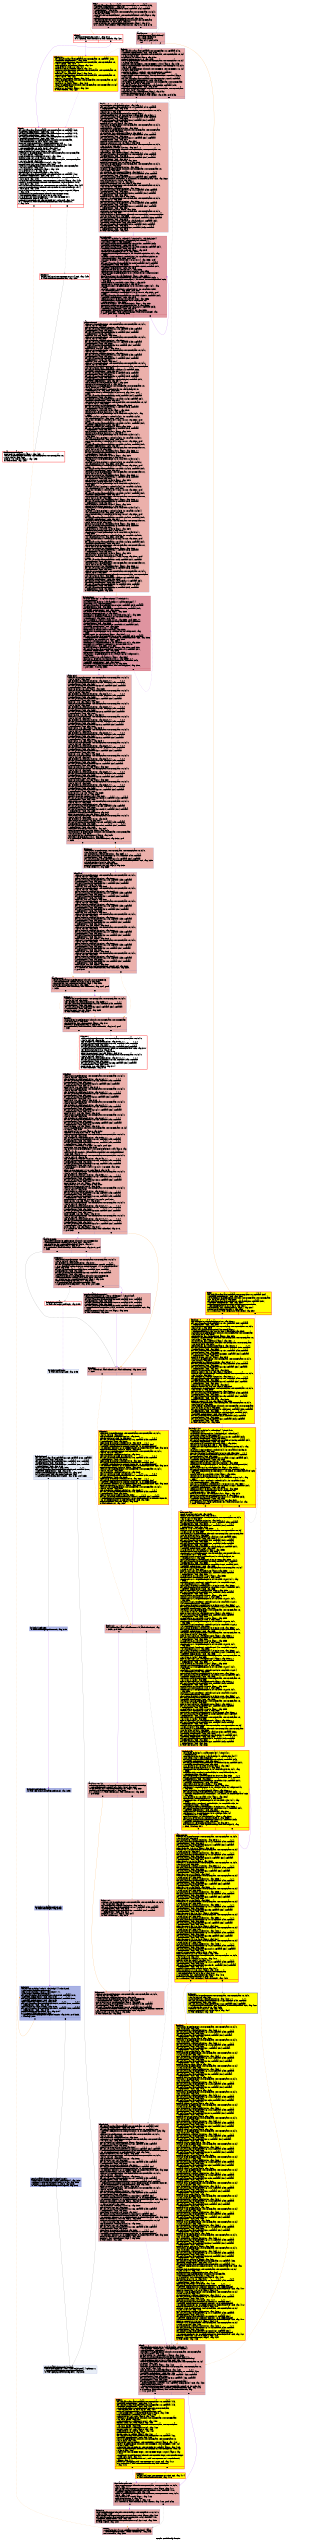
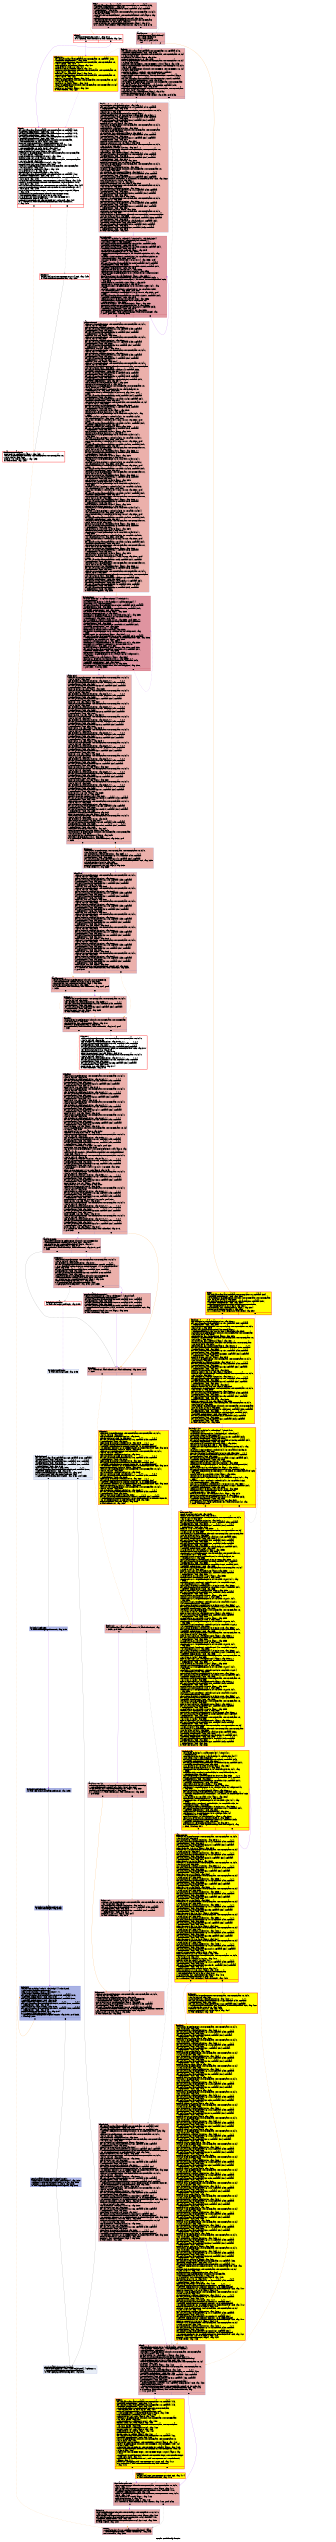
(222, 2003) -> (222, 2003)
